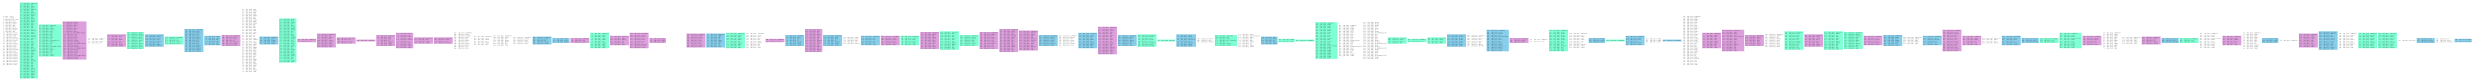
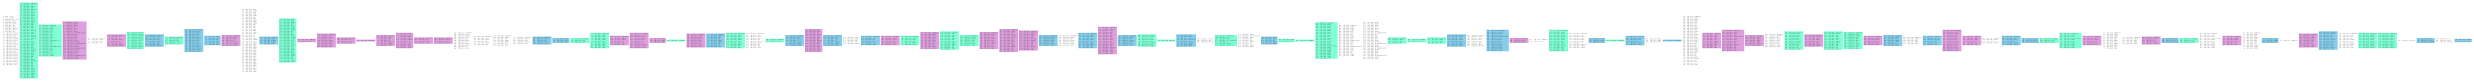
(580, 41) -> (580, 41)
none -> (676, 41)
(775, 41) -> (775, 41)
